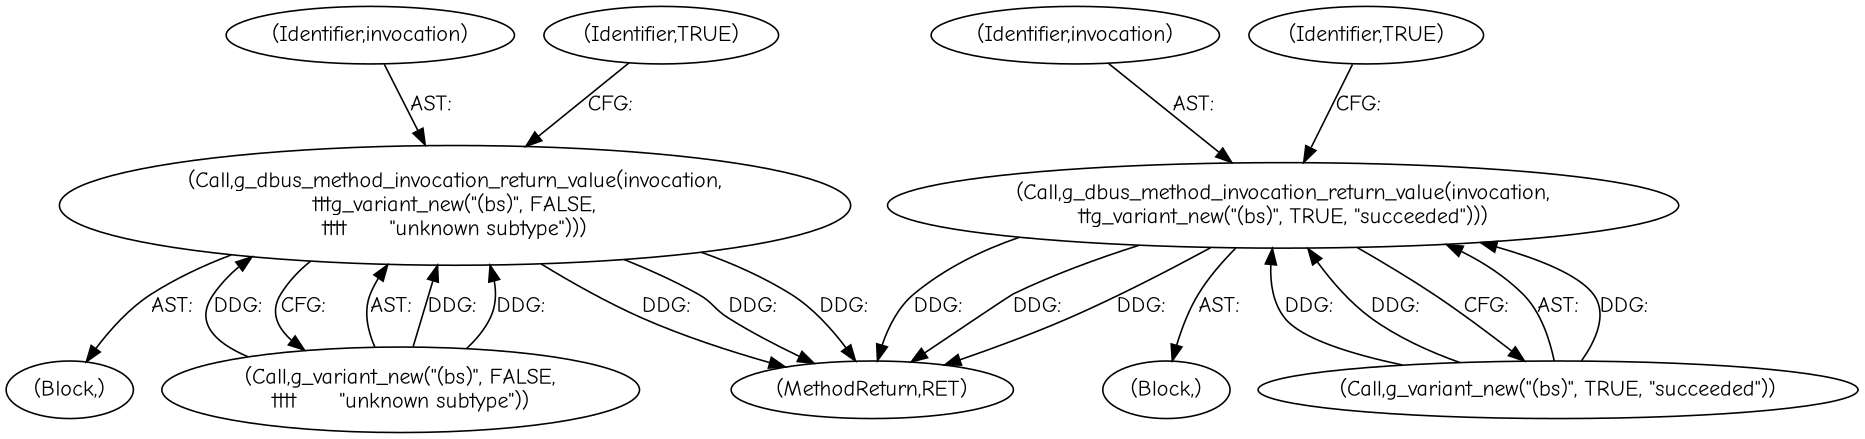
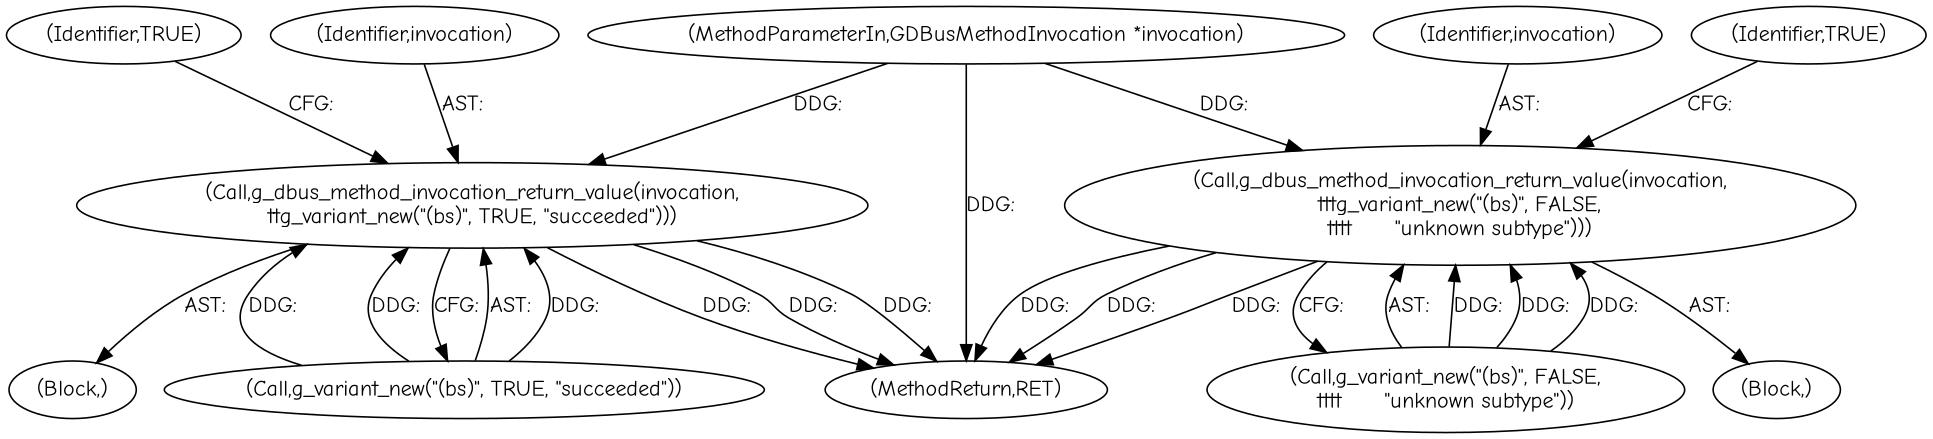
none -> (966, 35)
